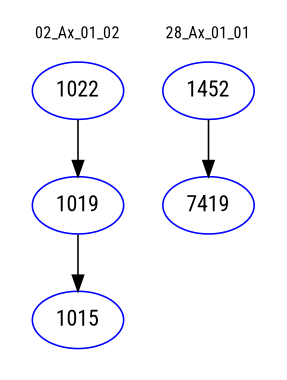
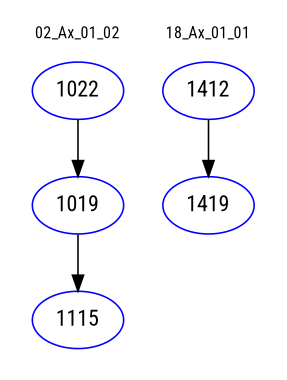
(209, 34) -> (209, 34)
(209, 91) -> (209, 91)
(209, 205) -> (209, 205)
(78, 320) -> (78, 320)
